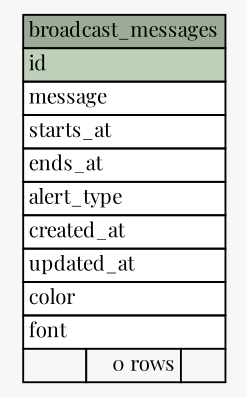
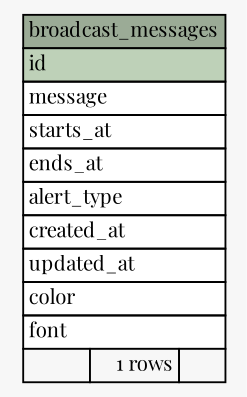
(144, 365) -> (145, 365)
